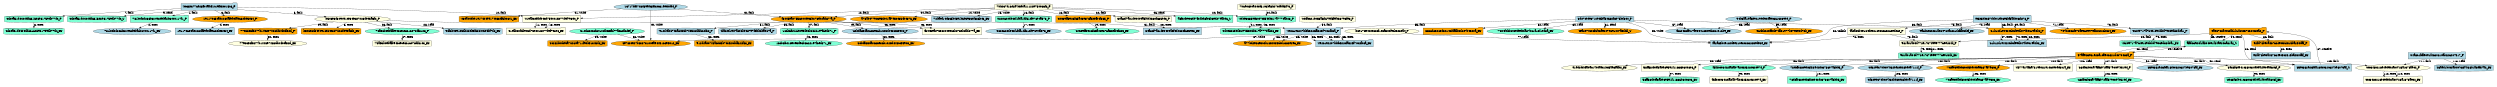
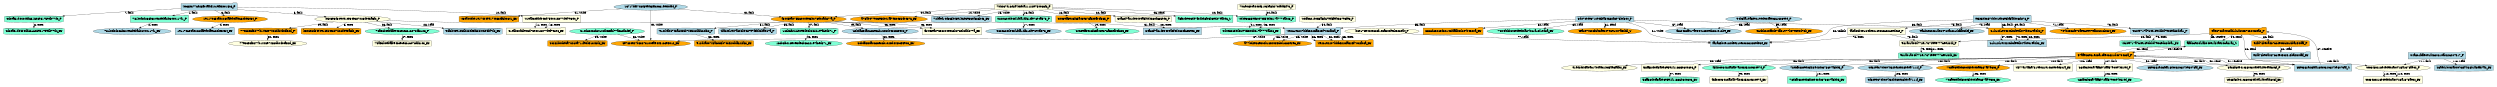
(789, 14) -> none
(97, 19) -> none
(1658, 31) -> (1658, 31)
(1344, 43) -> (1344, 43)
(2286, 50) -> (2286, 50)
none -> (2219, 60)
(2254, 80) -> (2254, 80)
